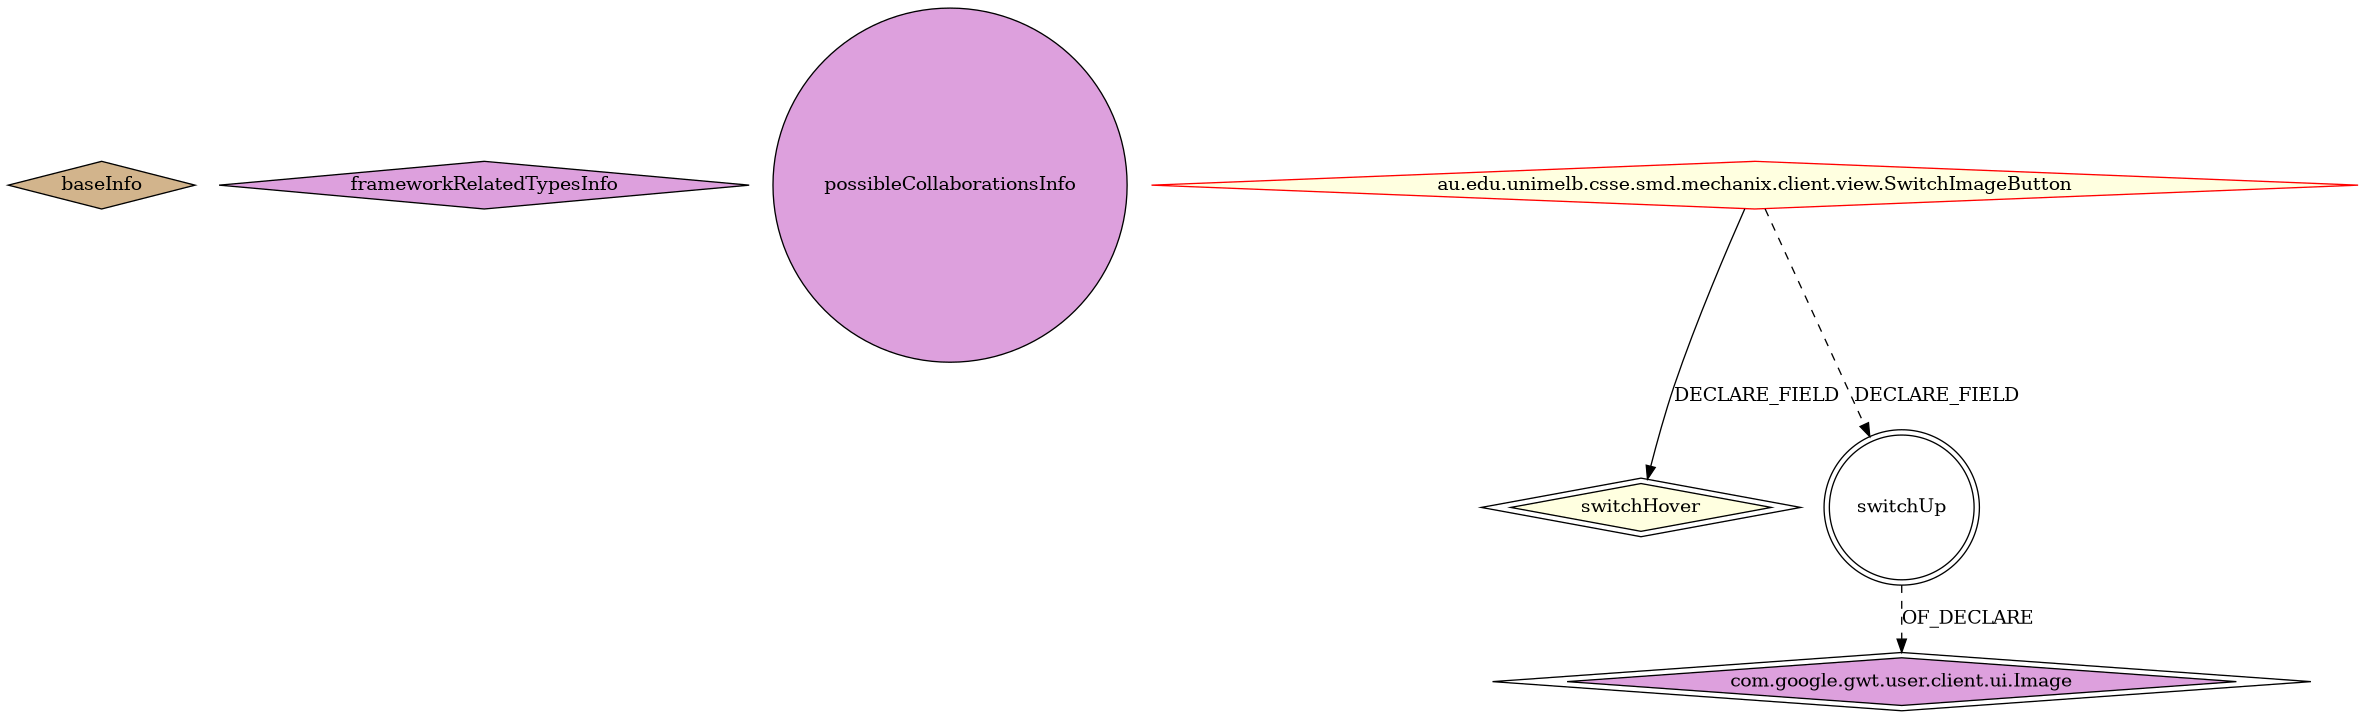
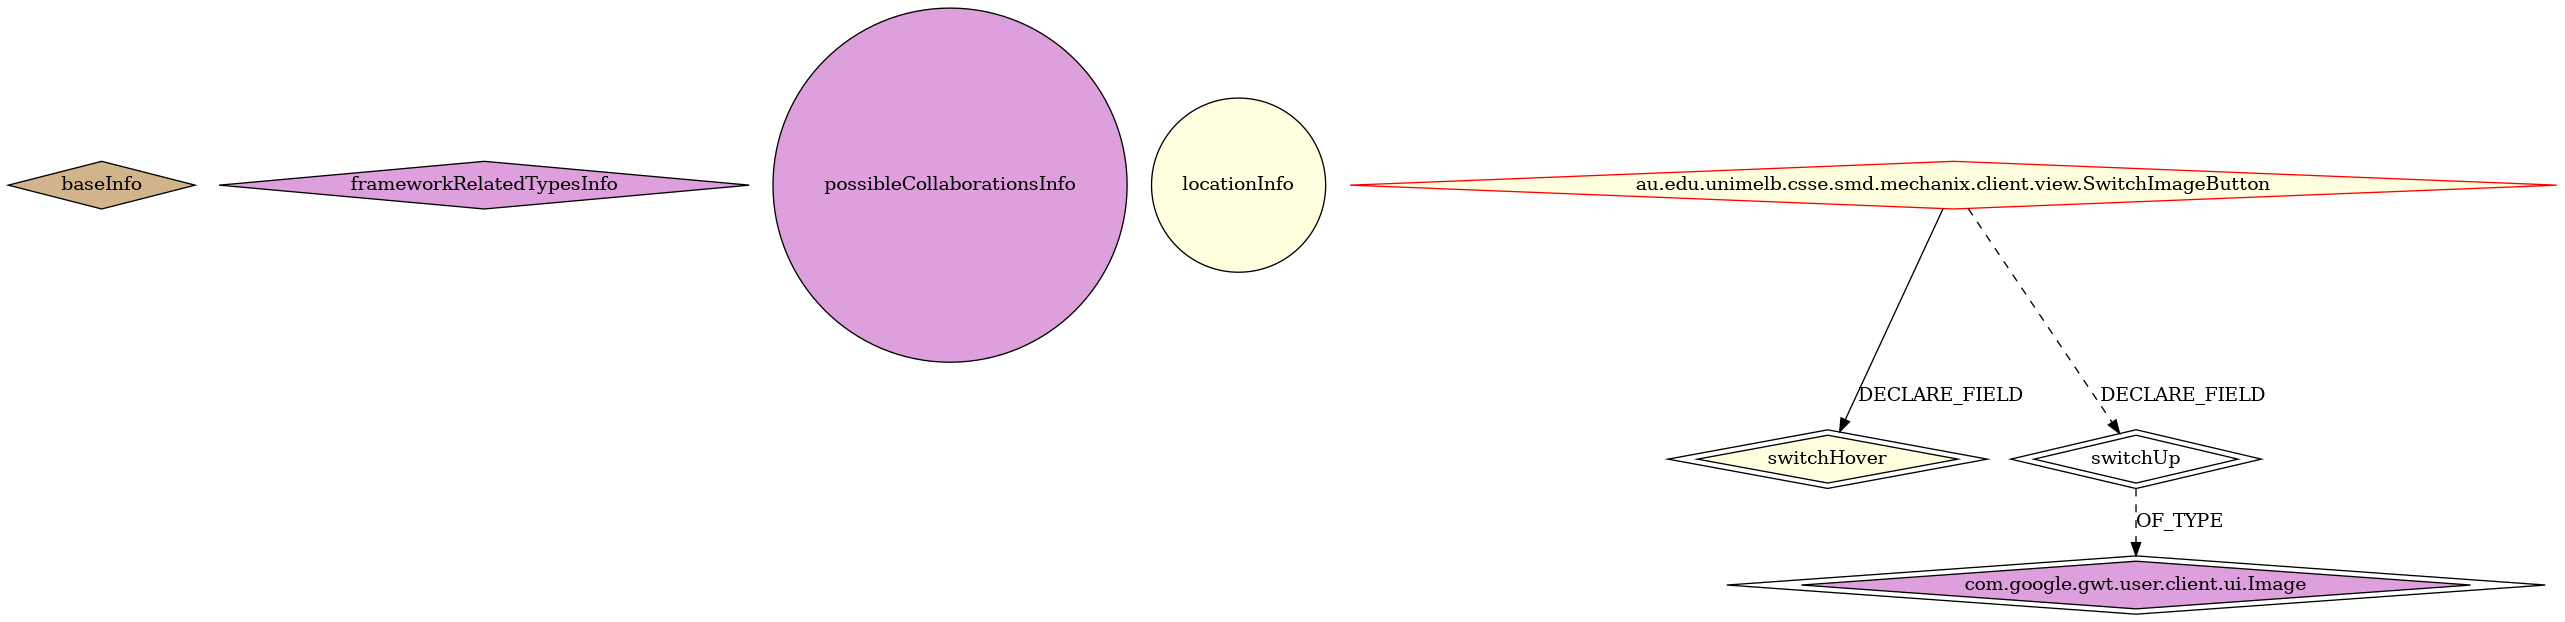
none -> (1239, 185)
(1902, 507) -> (2136, 459)
(1968, 619) -> (2180, 522)
